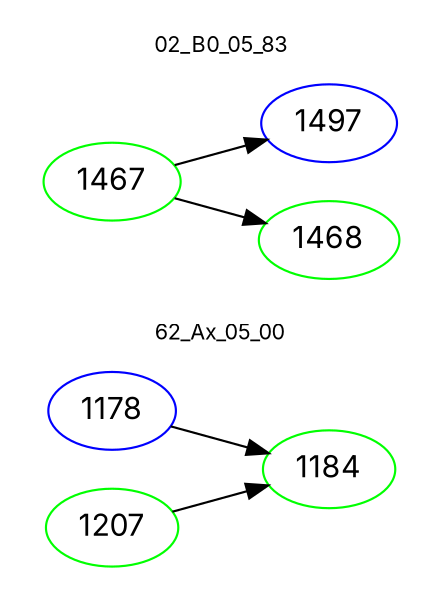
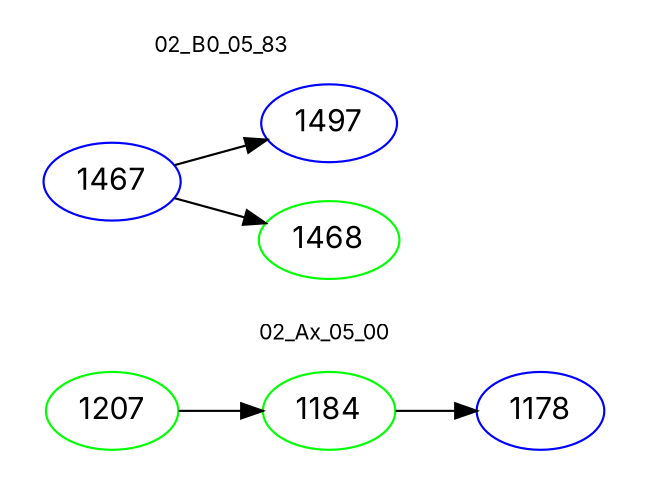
(112, 182) -> (112, 182)
(221, 334) -> (325, 334)
(209, 437) -> (425, 411)
